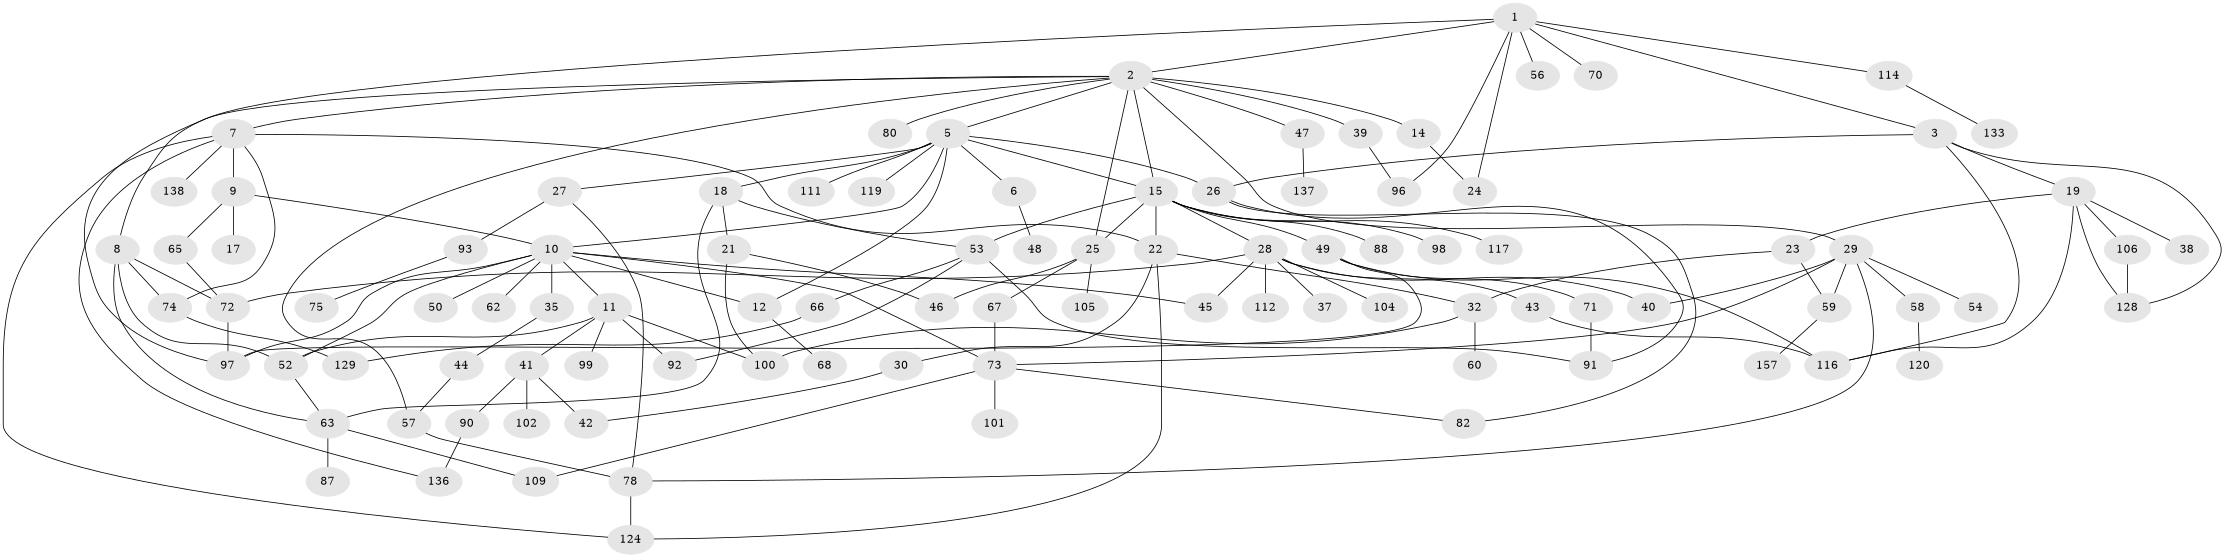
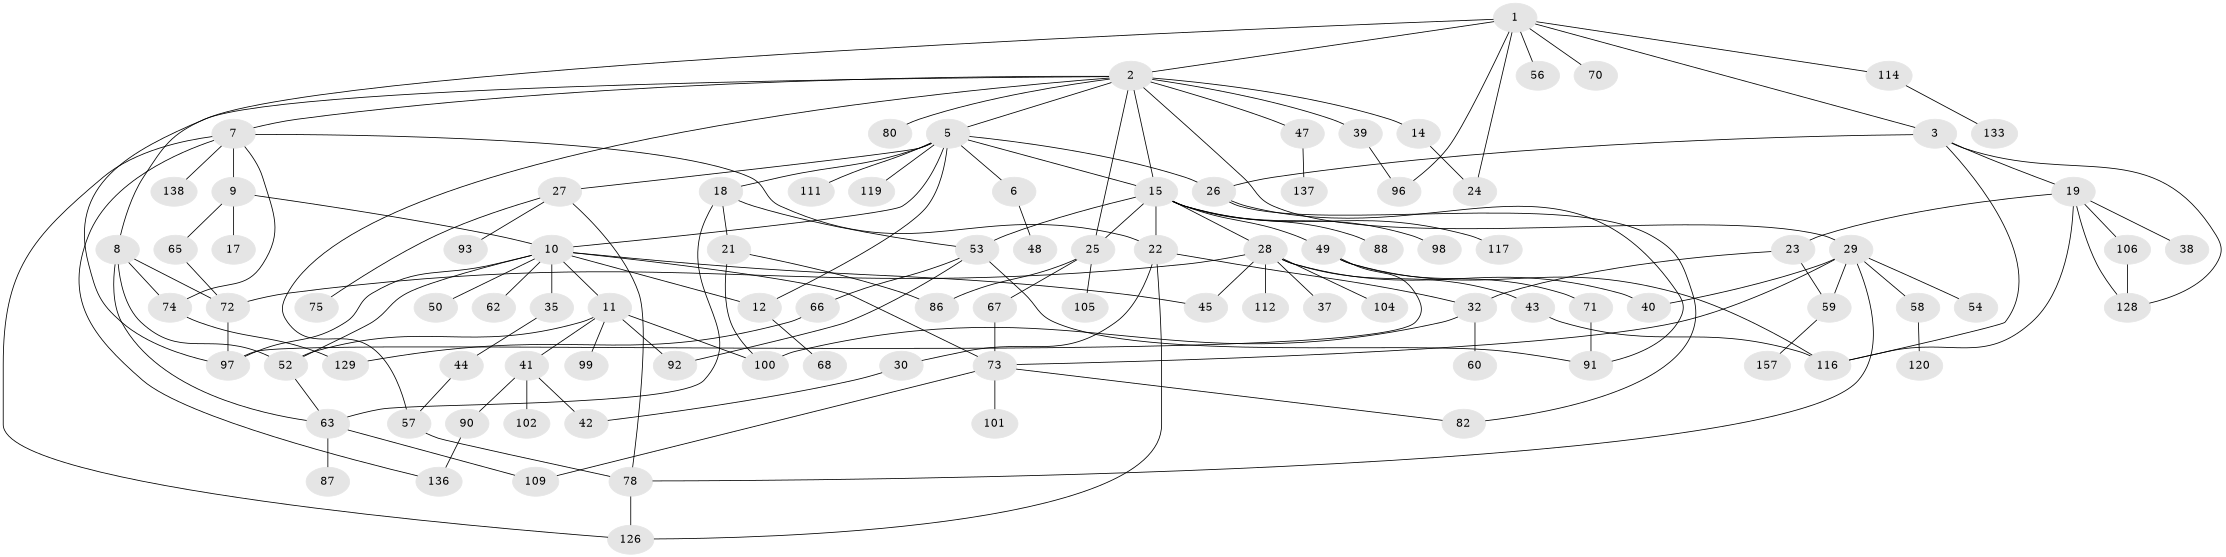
(393, 277) -> (431, 238)
(937, 308) -> (937, 308)
(631, 540) -> (631, 540)
